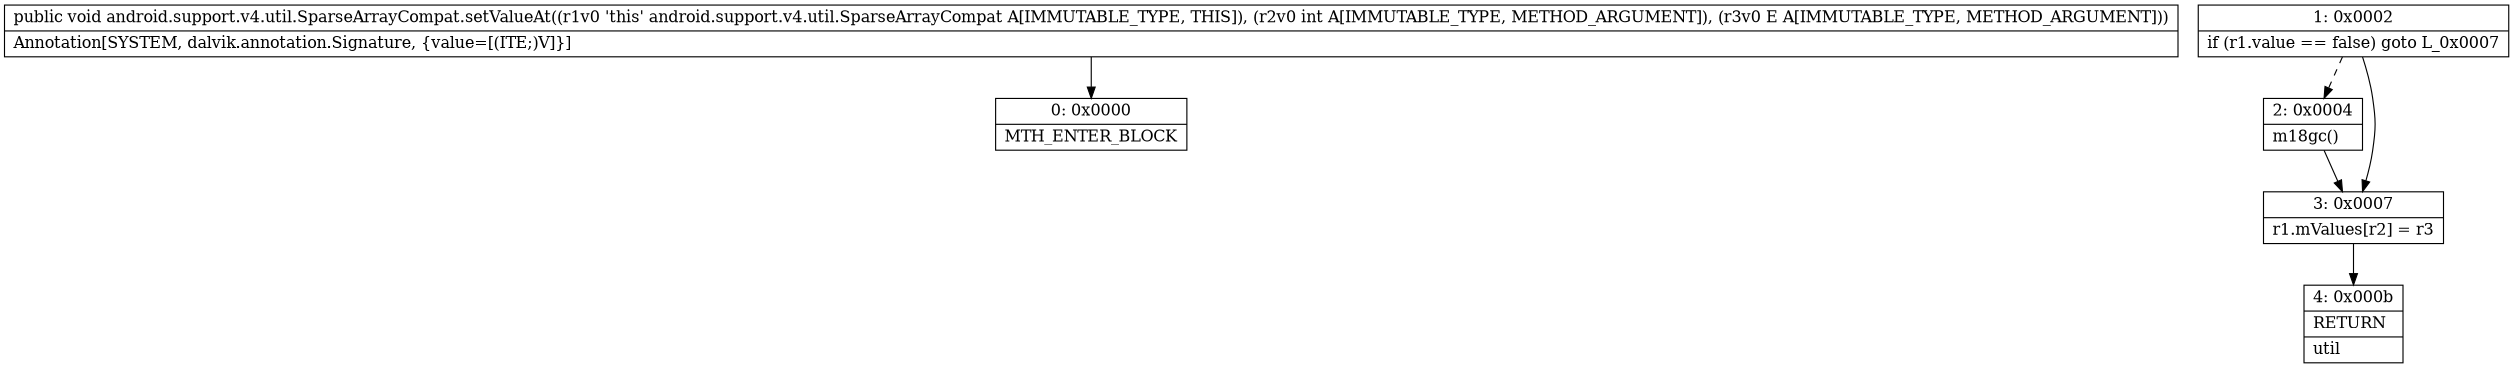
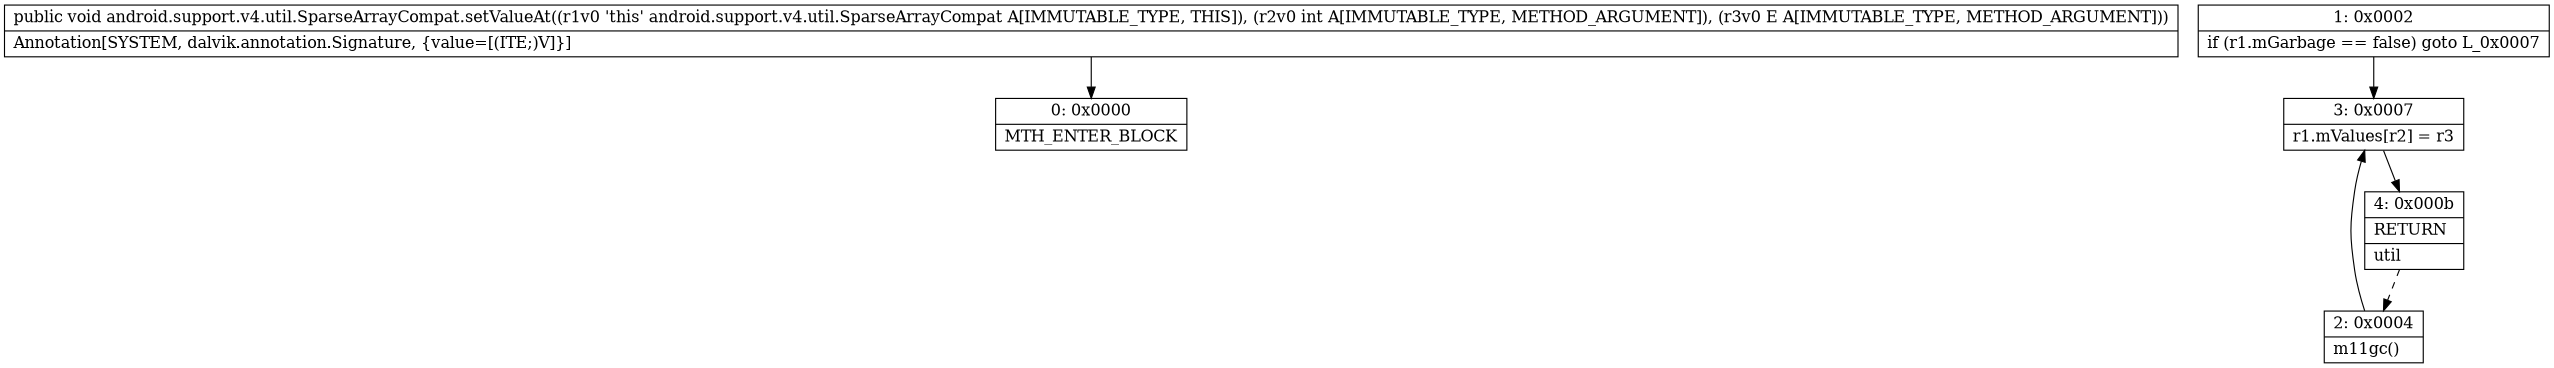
(2354, 43) -> (2374, 43)
(2336, 72) -> (2394, 285)
(2306, 137) -> (2366, 349)
